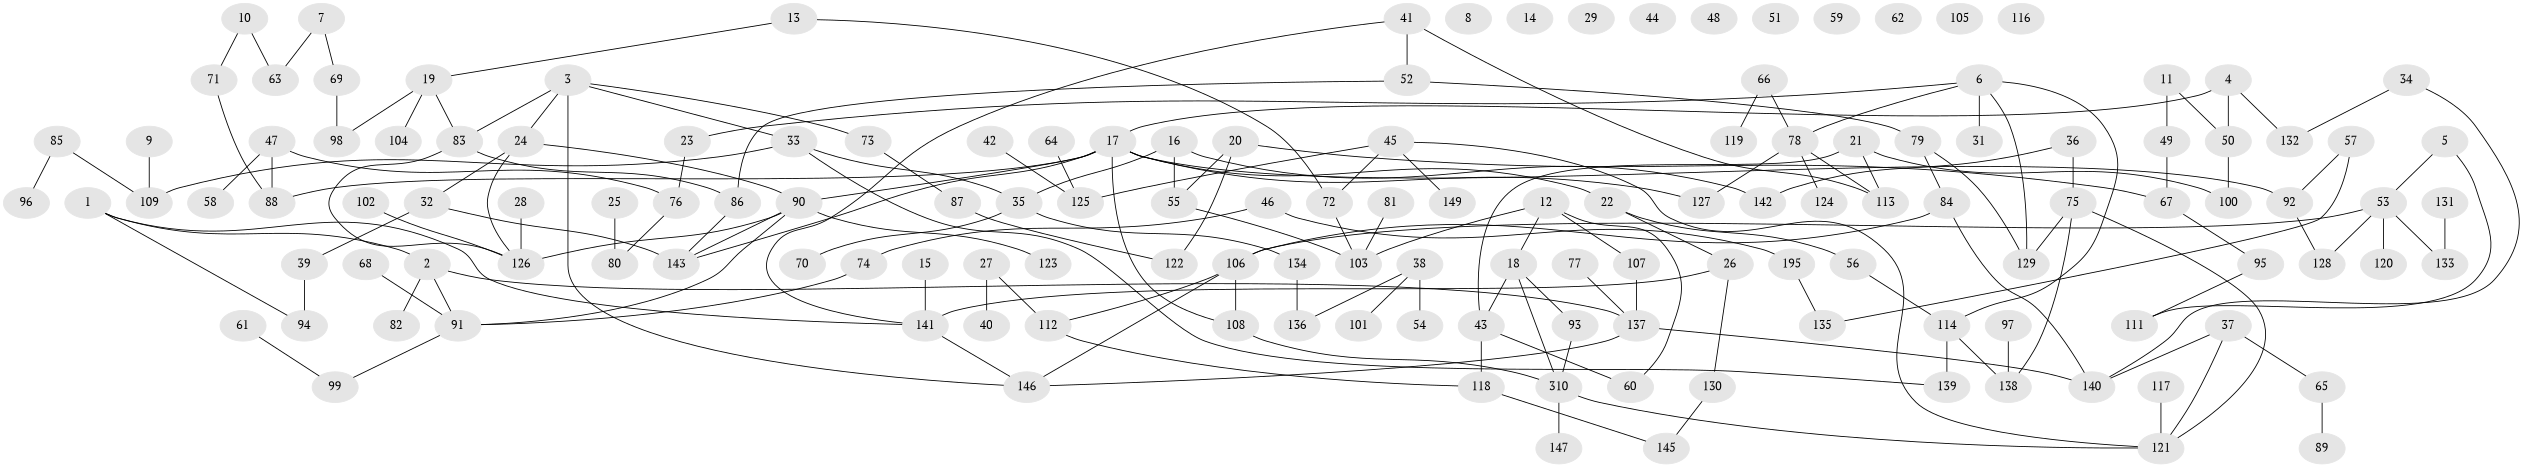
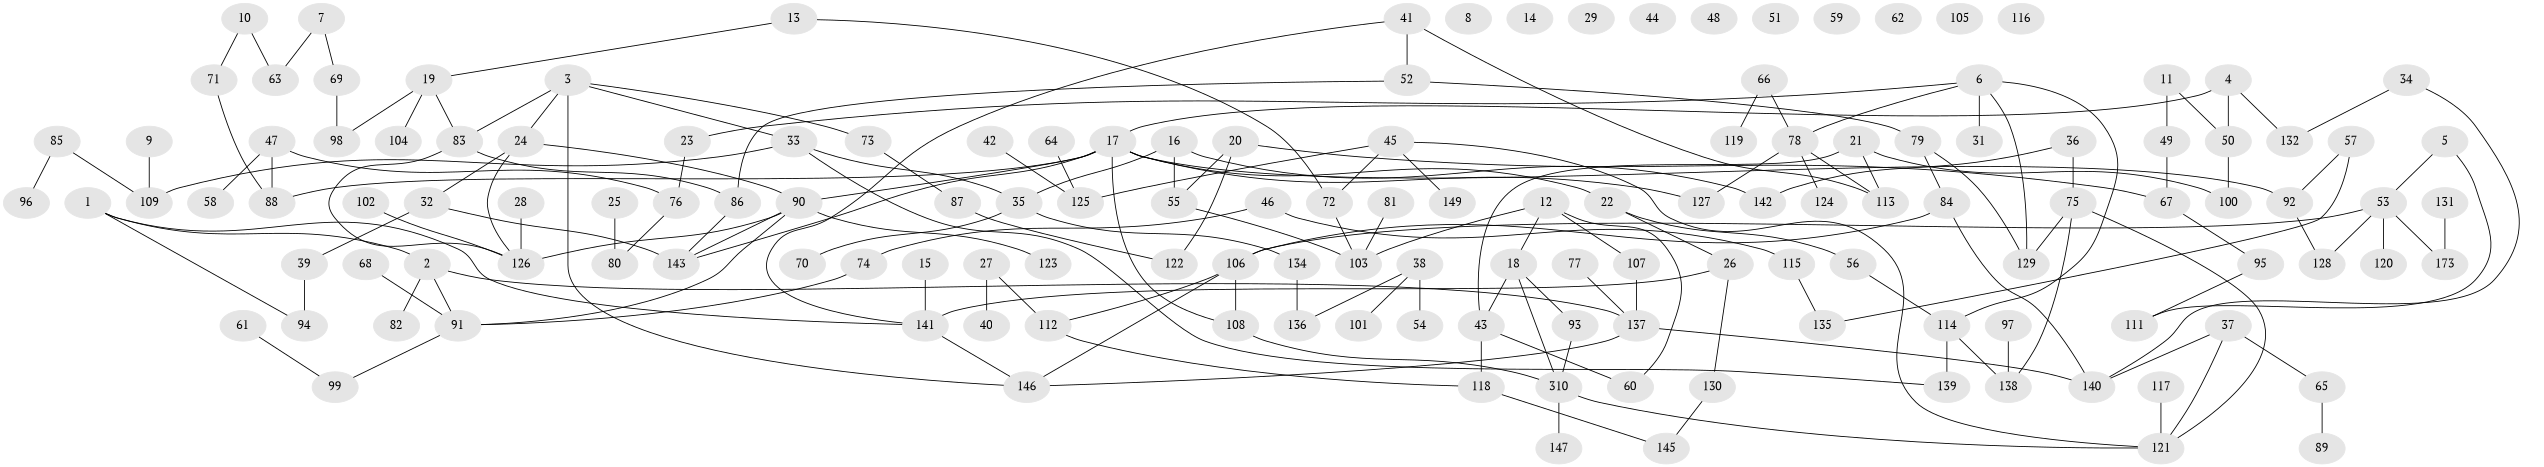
(1792, 264) -> (1792, 264)
(2445, 264) -> (2445, 264)
